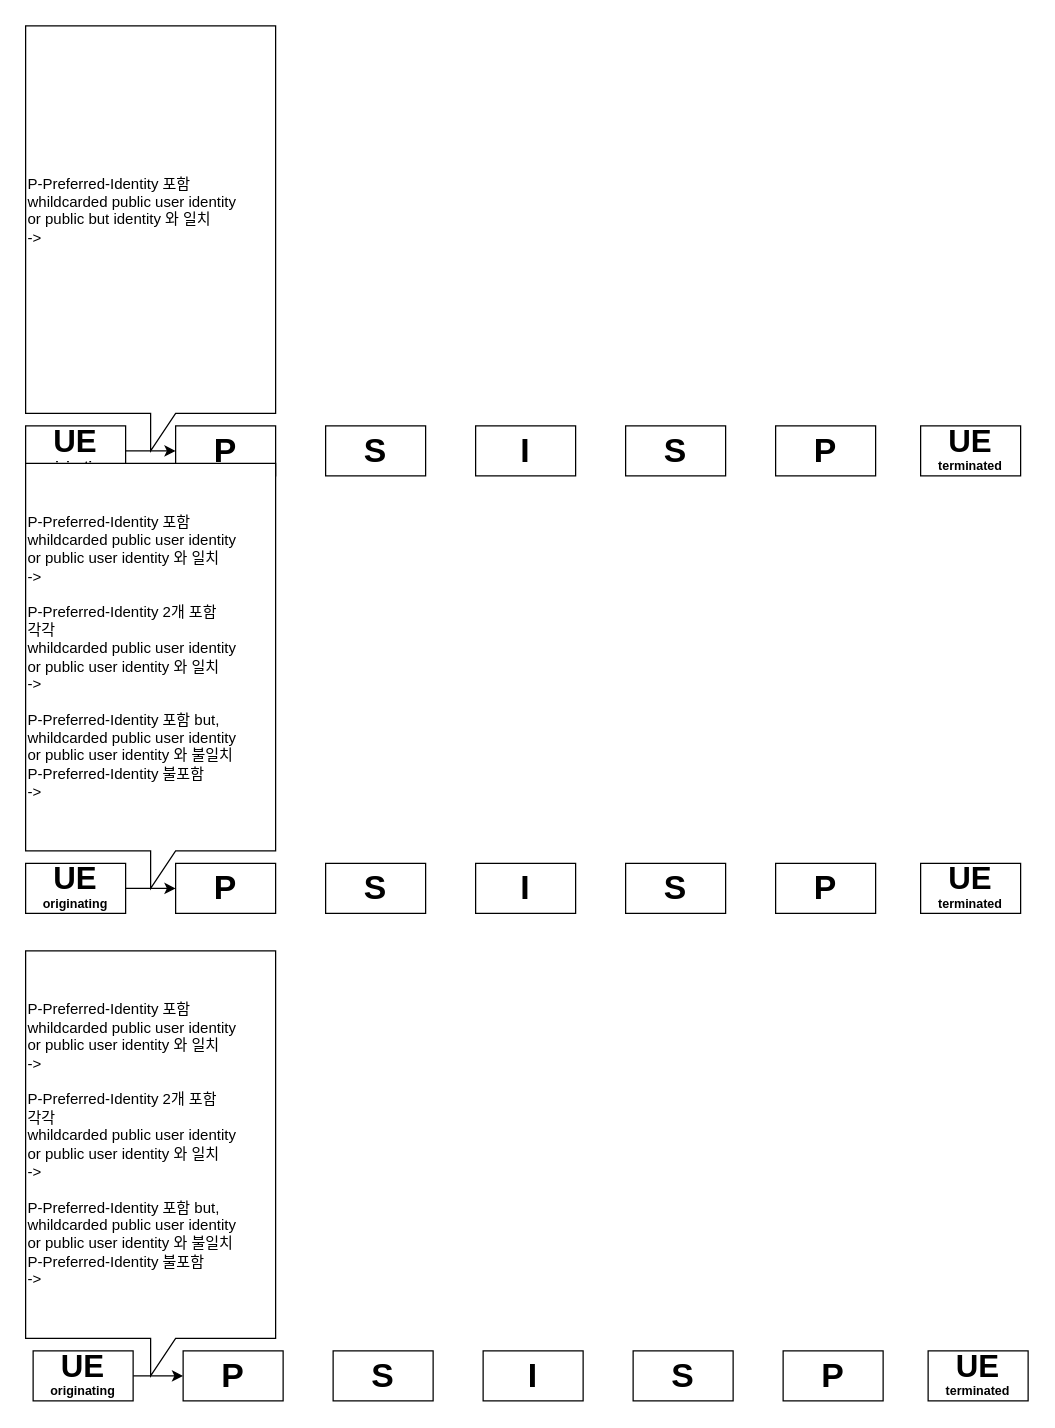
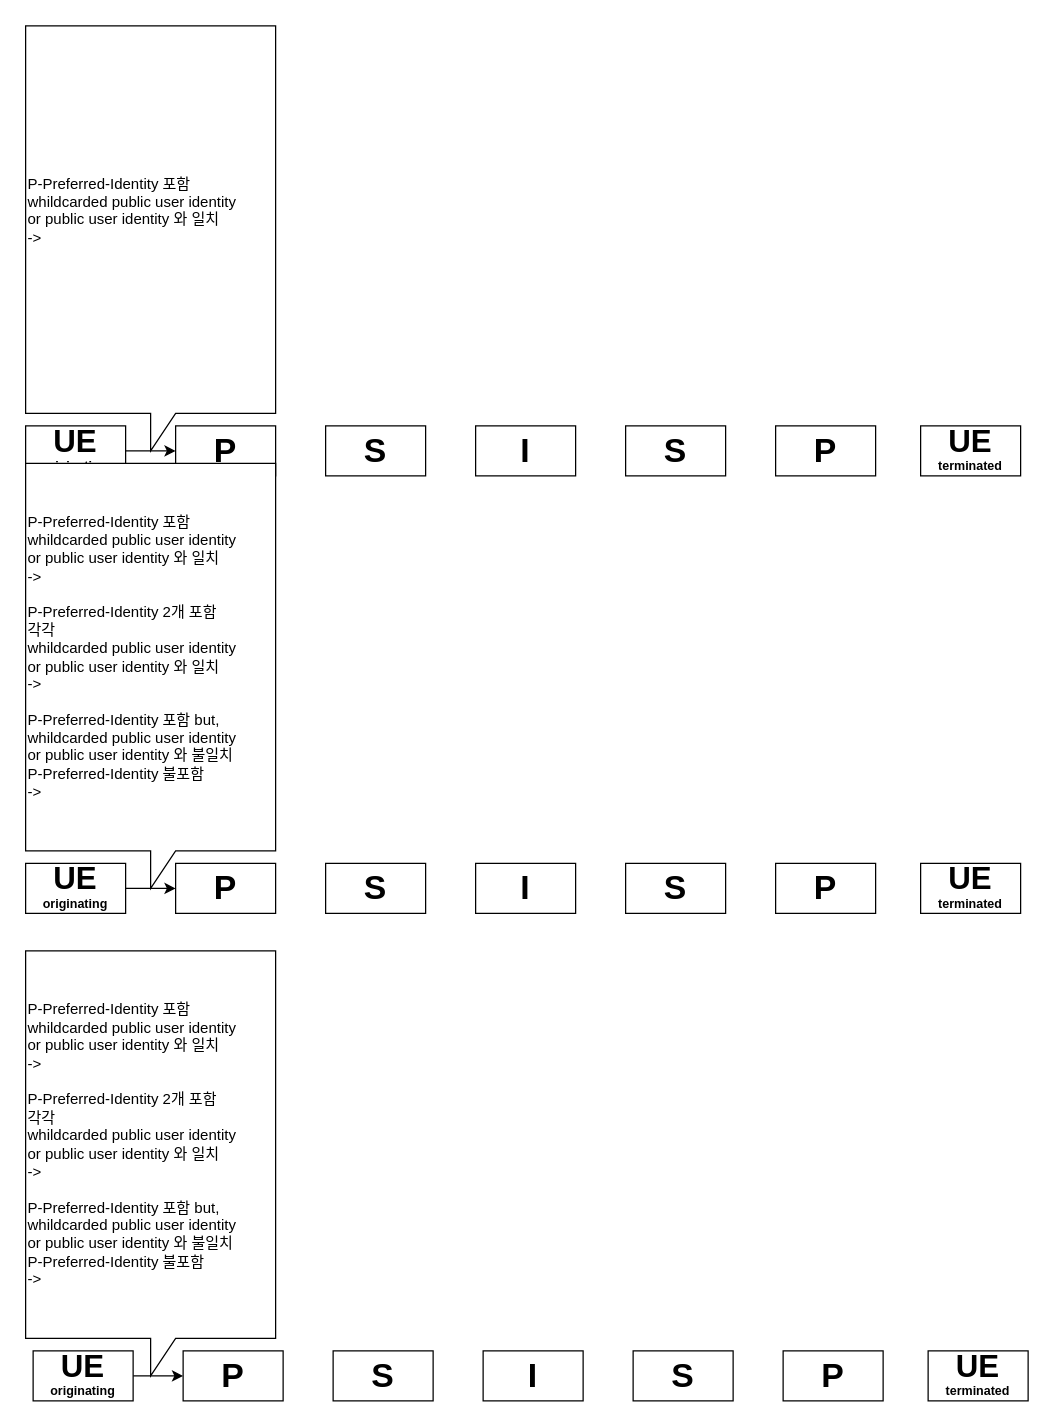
(145, 219) -> (145, 219)
